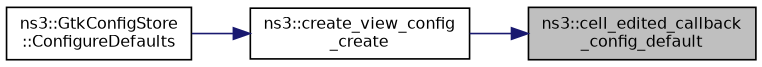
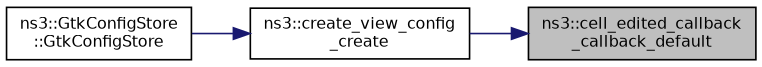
(99, 34) -> (99, 34)
(642, 34) -> (642, 34)
